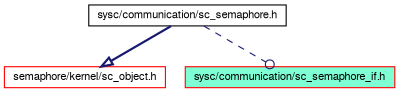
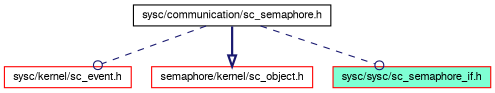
none -> (68, 77)
(290, 77) -> (412, 77)
